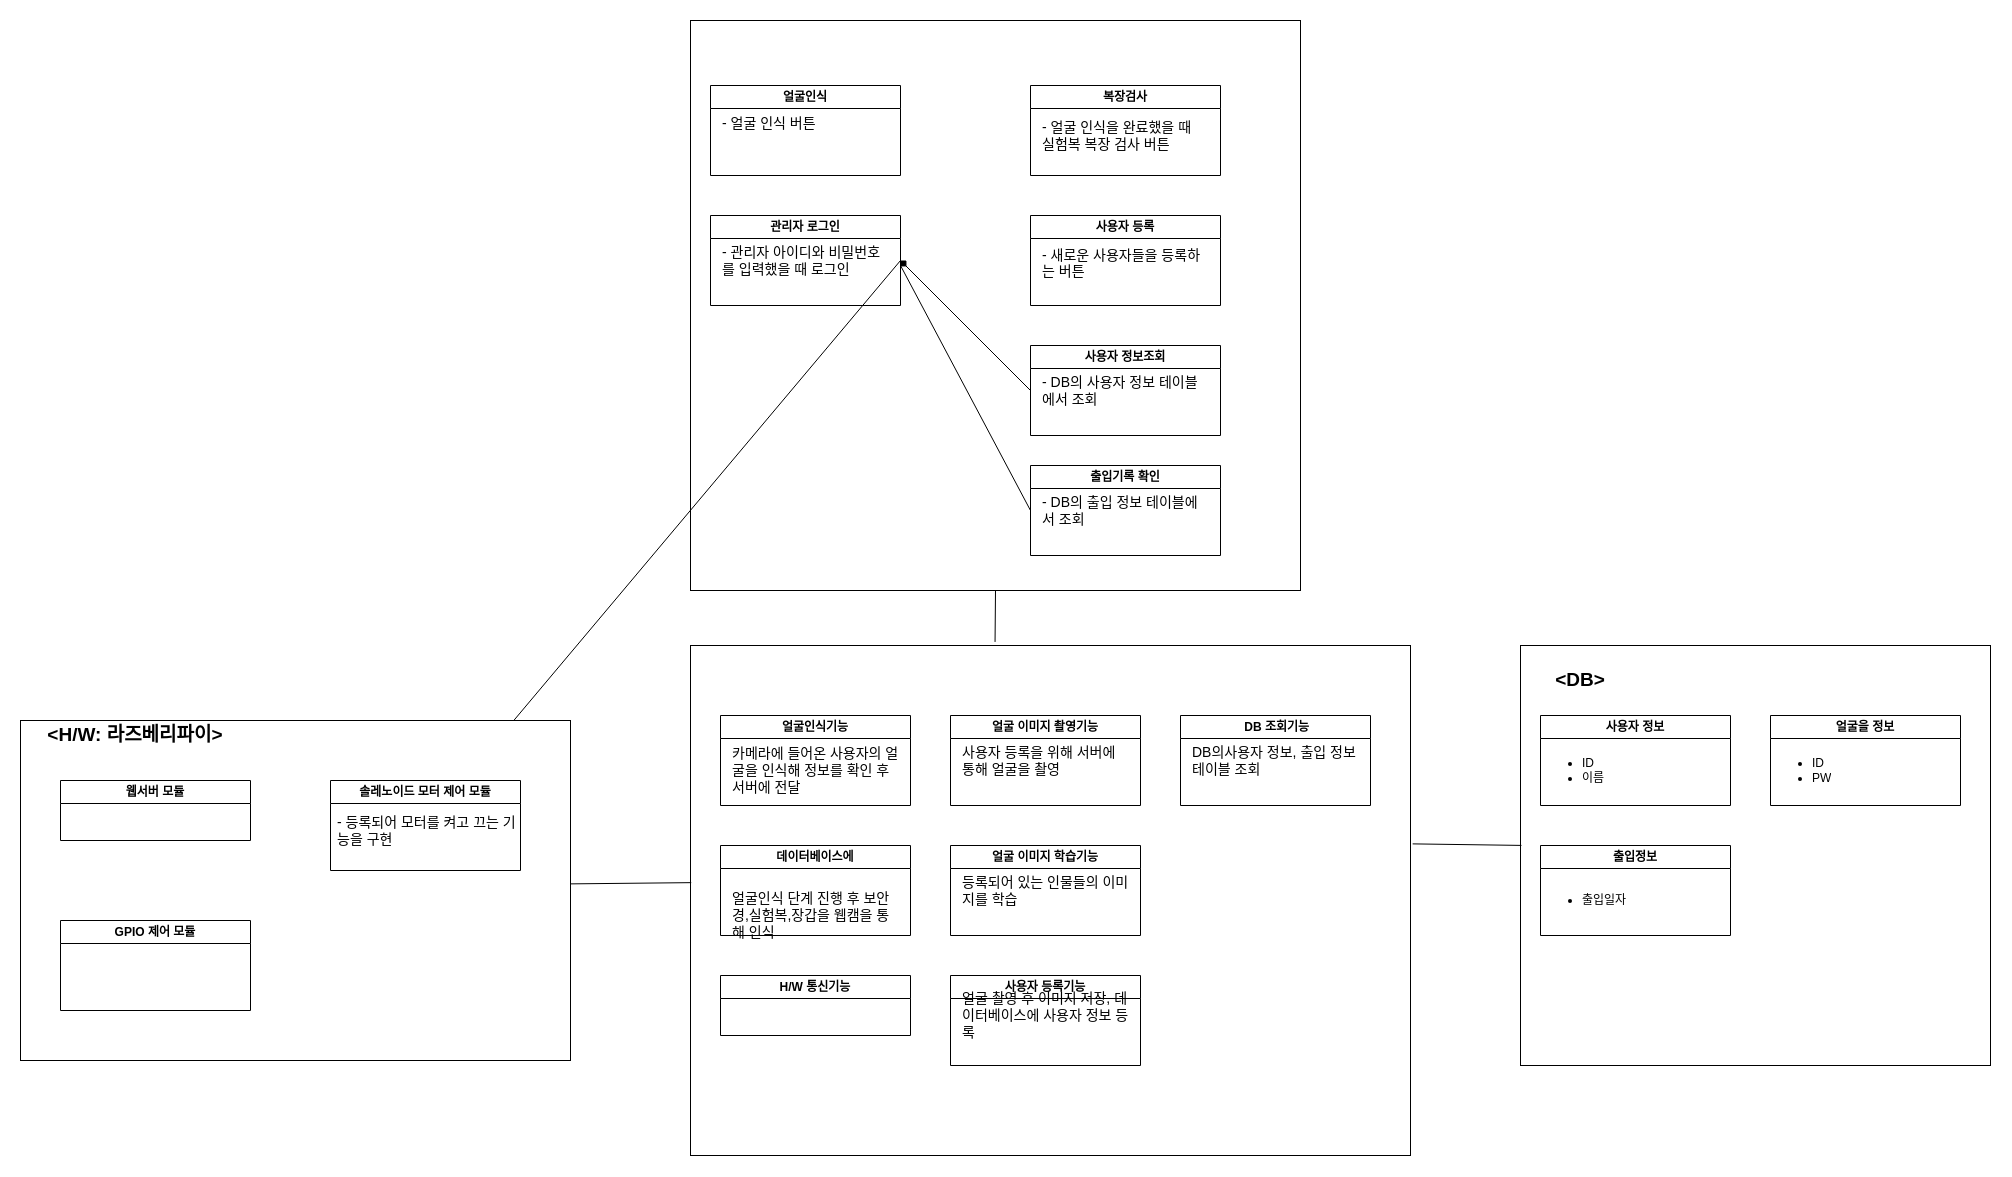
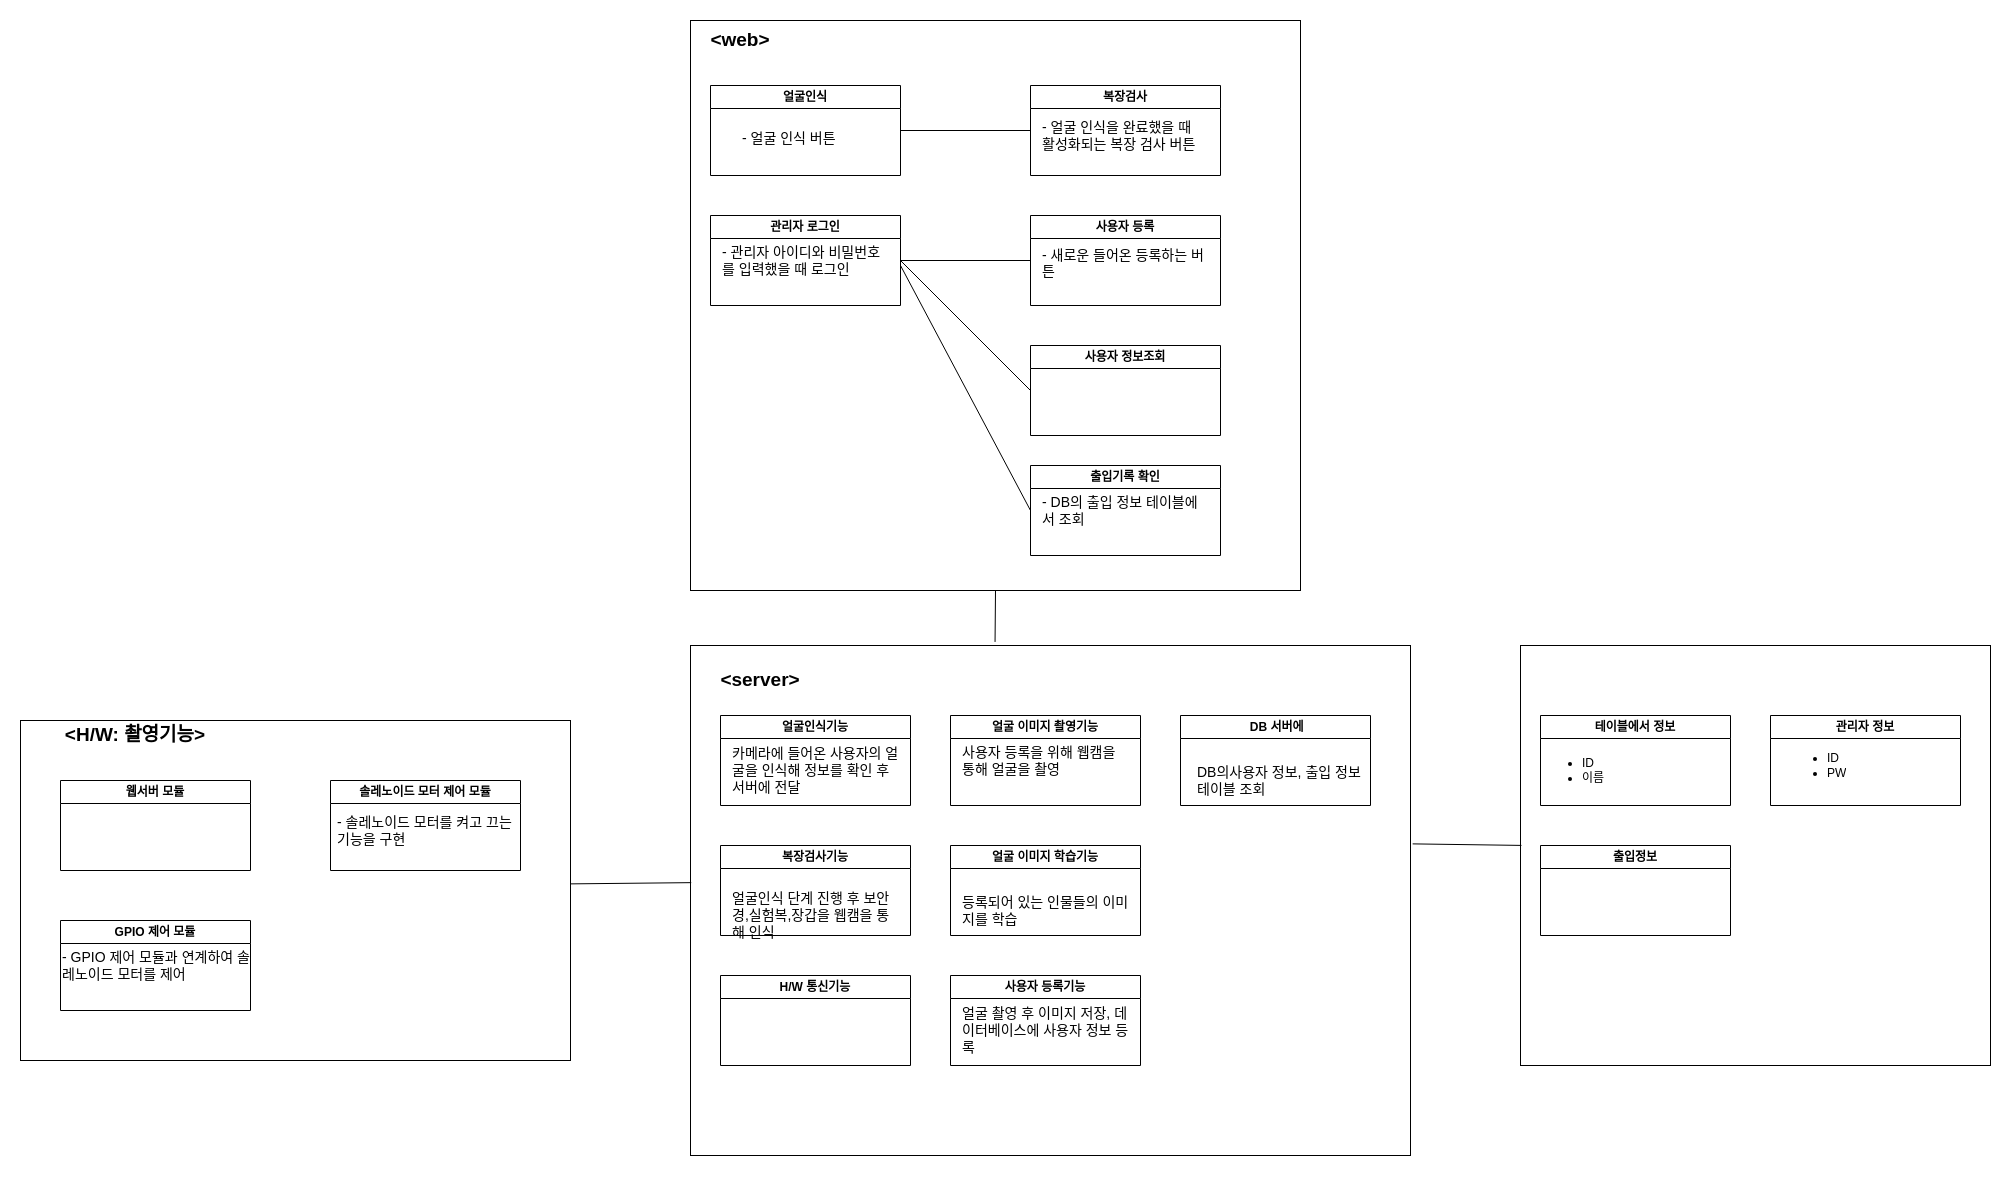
none -> (741, 41)
(786, 131) -> (806, 146)
none -> (966, 131)
(1122, 136) -> (1122, 136)
(906, 266) -> (904, 264)
(1127, 271) -> (1125, 271)
(1121, 391) -> none
(706, 492) -> (966, 261)
none -> (761, 681)
(1581, 681) -> none
(1276, 728) -> (1276, 728)
(1636, 728) -> (1636, 728)
(1866, 728) -> (1866, 728)
(136, 736) -> (136, 736)
(1047, 761) -> (1047, 761)
(1276, 761) -> (1281, 781)
(1836, 771) -> (1851, 766)
(156, 811) -> (156, 826)
(429, 831) -> (429, 831)
(816, 858) -> (816, 858)
(1046, 891) -> (1046, 911)
(1606, 901) -> none
none -> (156, 966)
(816, 1006) -> (816, 1021)
(1046, 1016) -> (1046, 1031)
